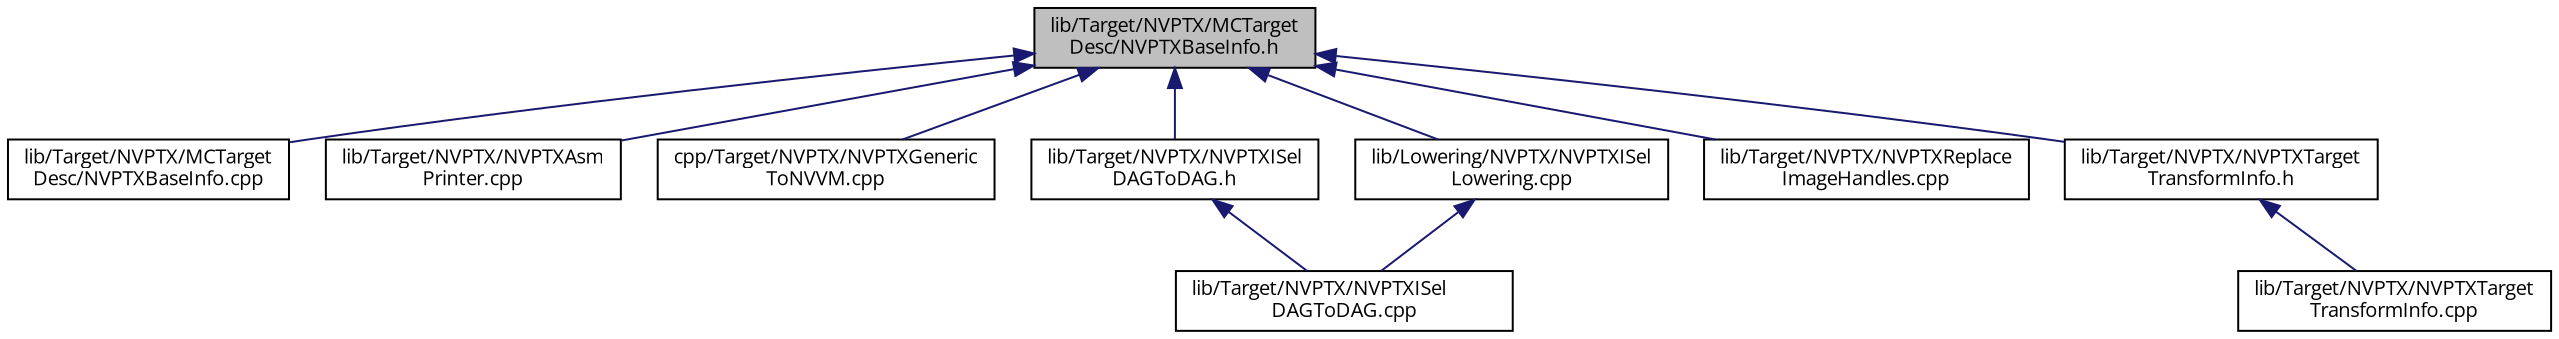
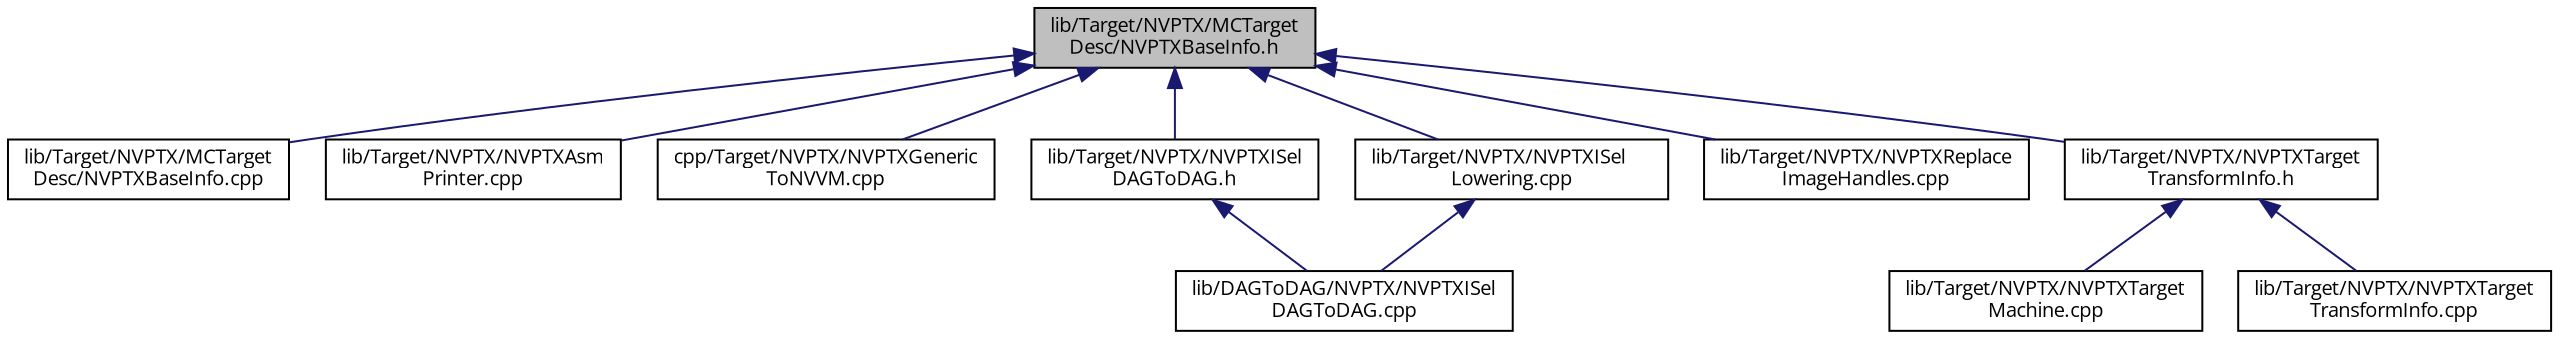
(1512, 169) -> (1512, 169)
(1344, 301) -> (1344, 301)
none -> (2046, 301)
